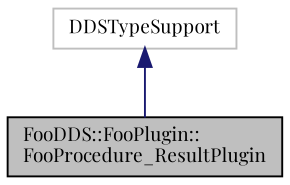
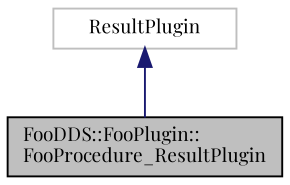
(145, 29) -> (145, 29)
